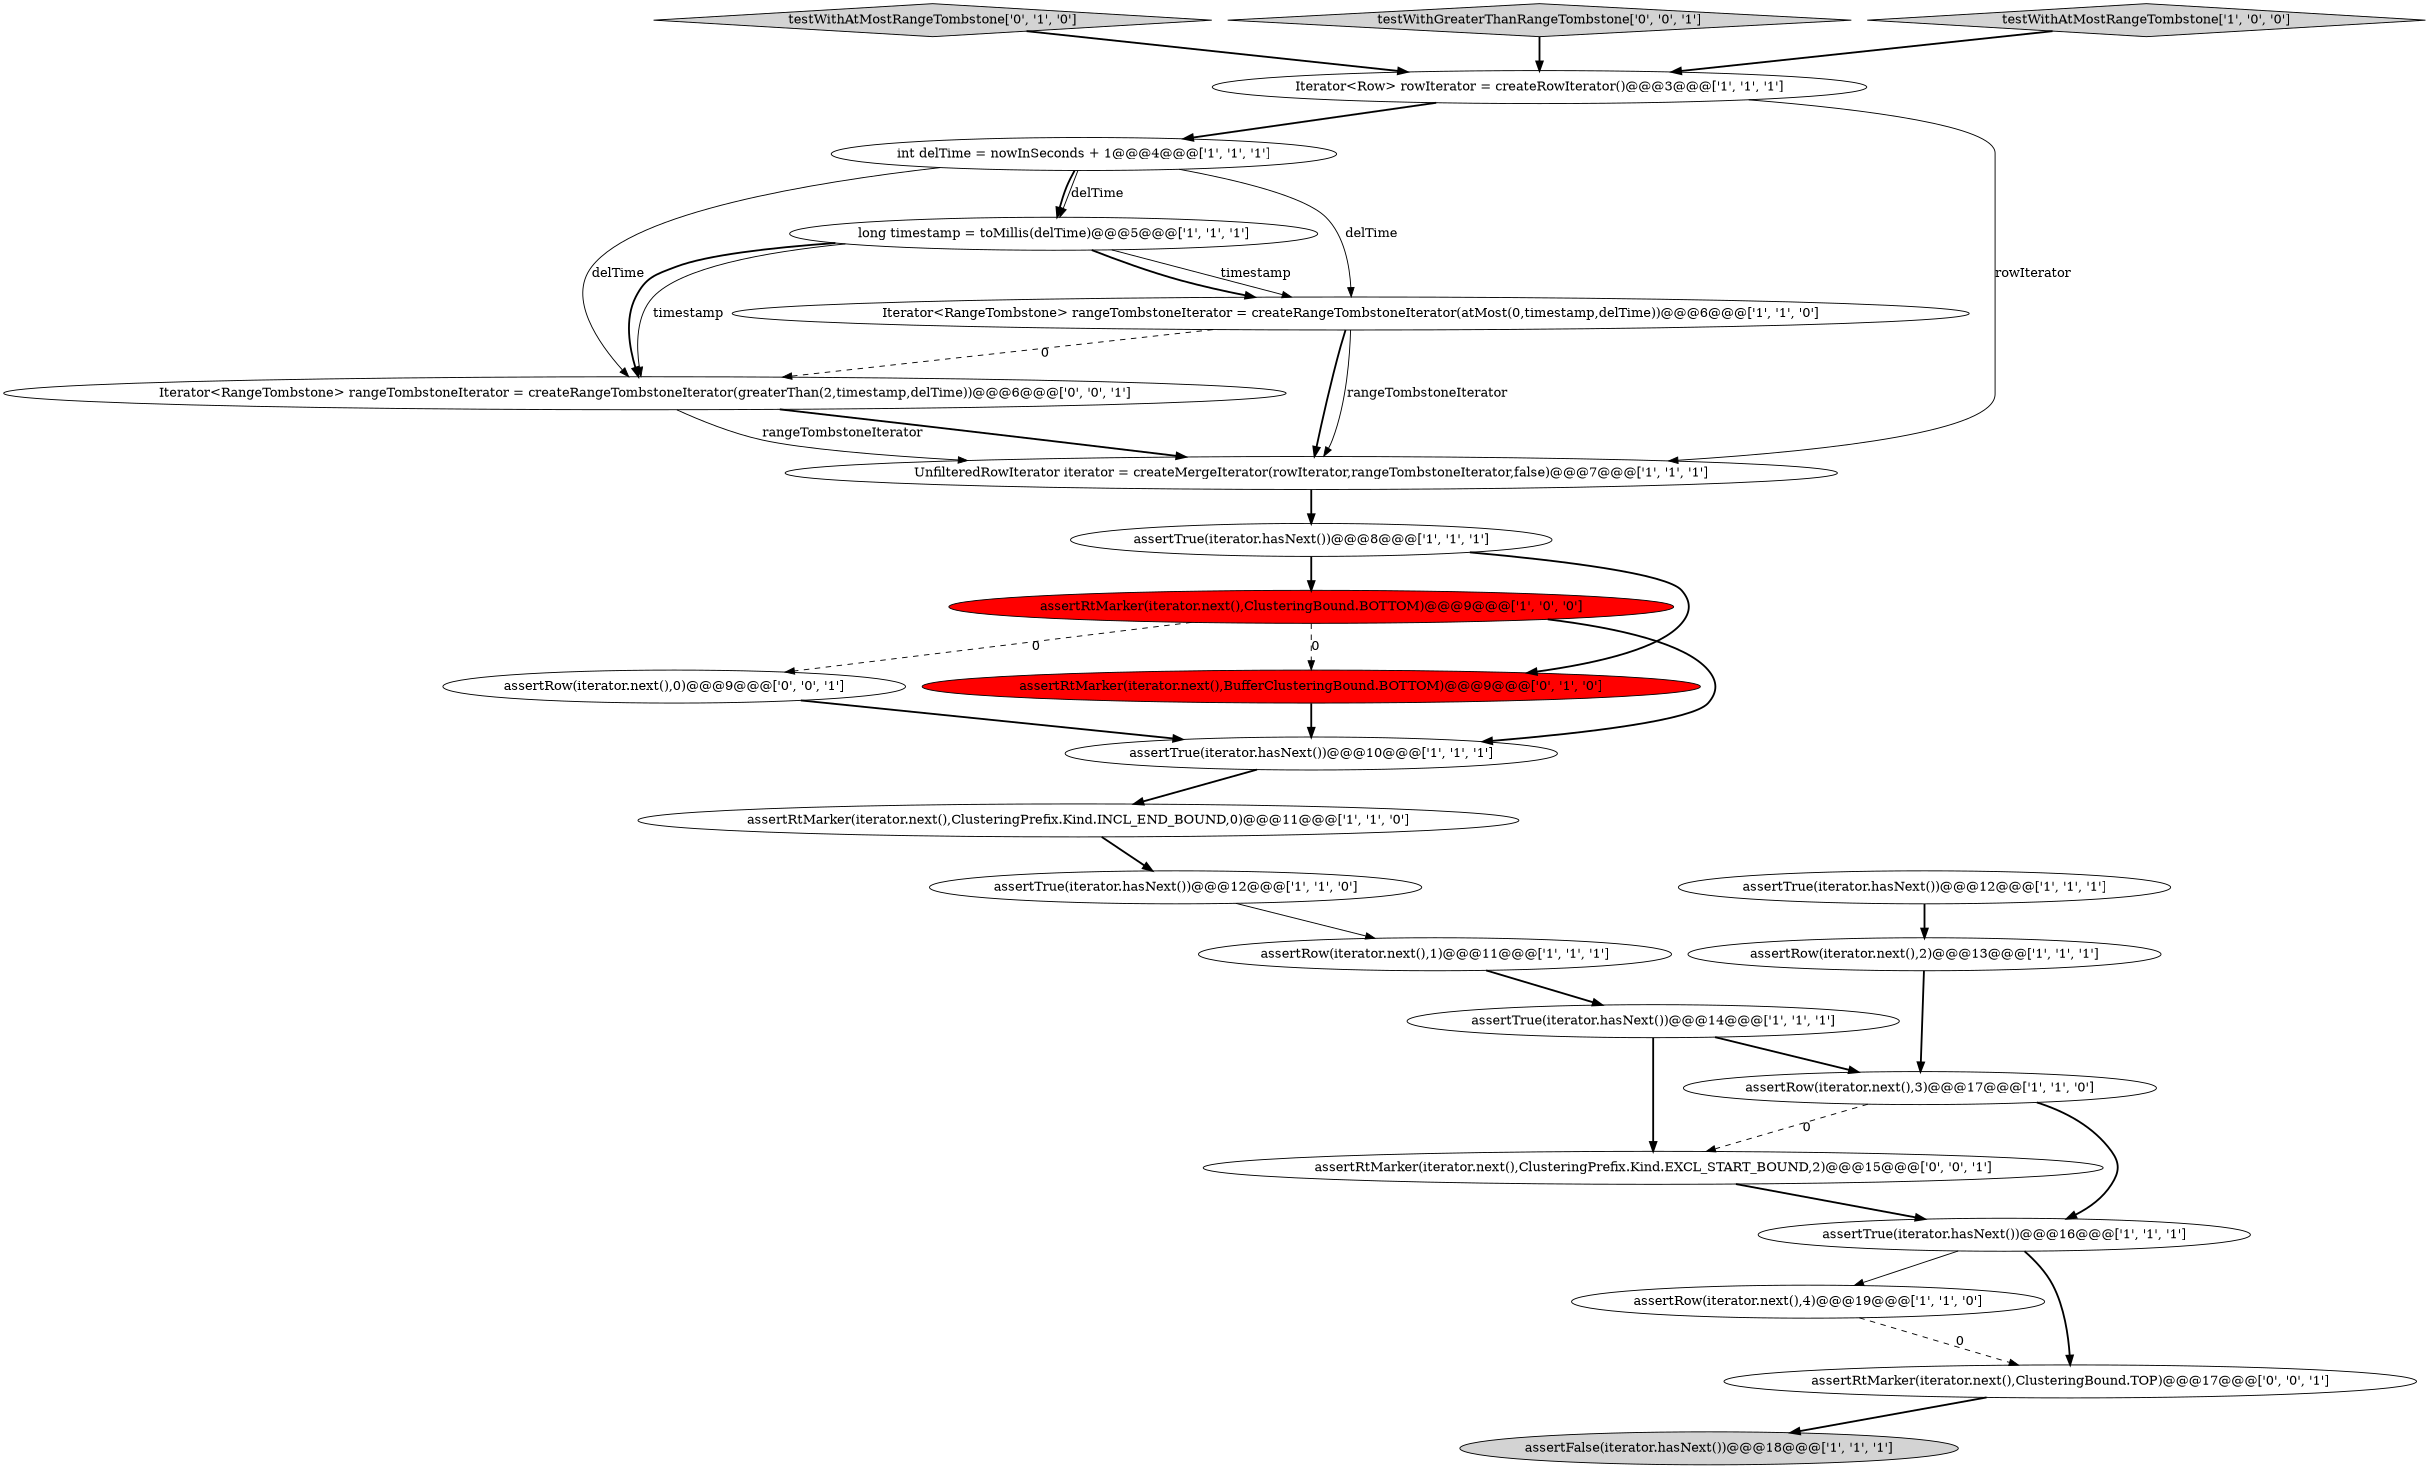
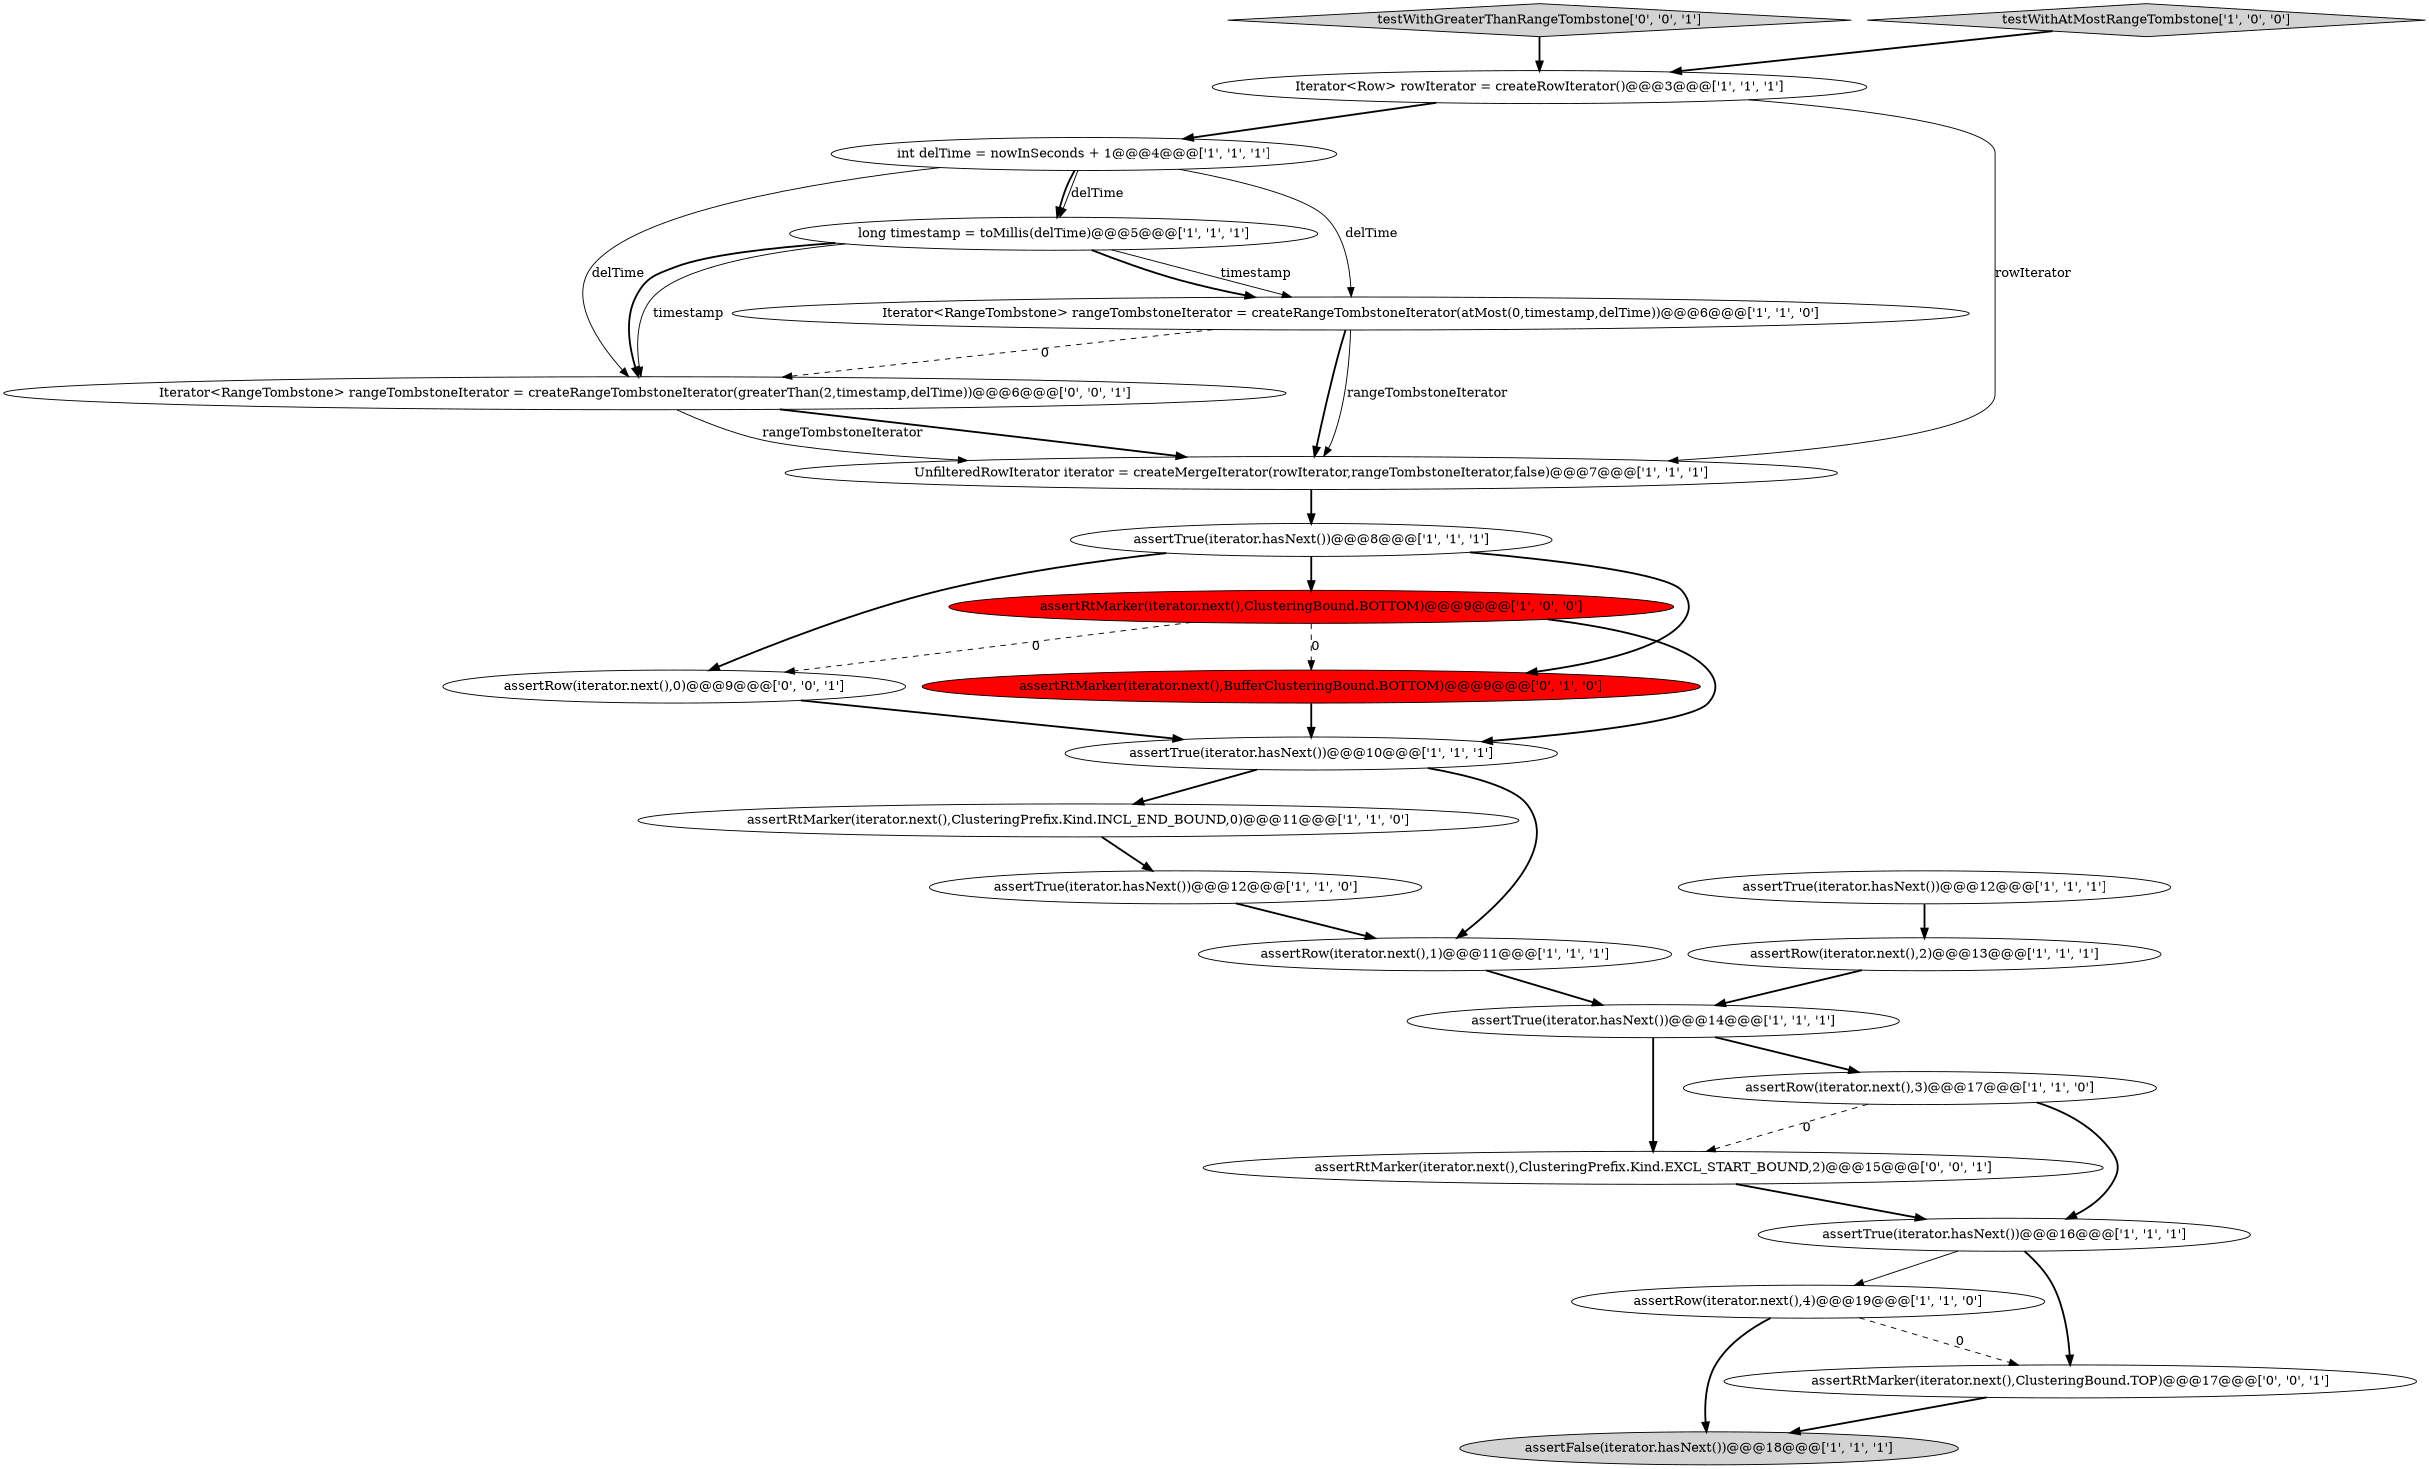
(933, 20) -> none
none -> (938, 591)
none -> (1536, 827)
(1301, 920) -> (1301, 920)
(1922, 1016) -> (1793, 987)
none -> (1719, 1359)
